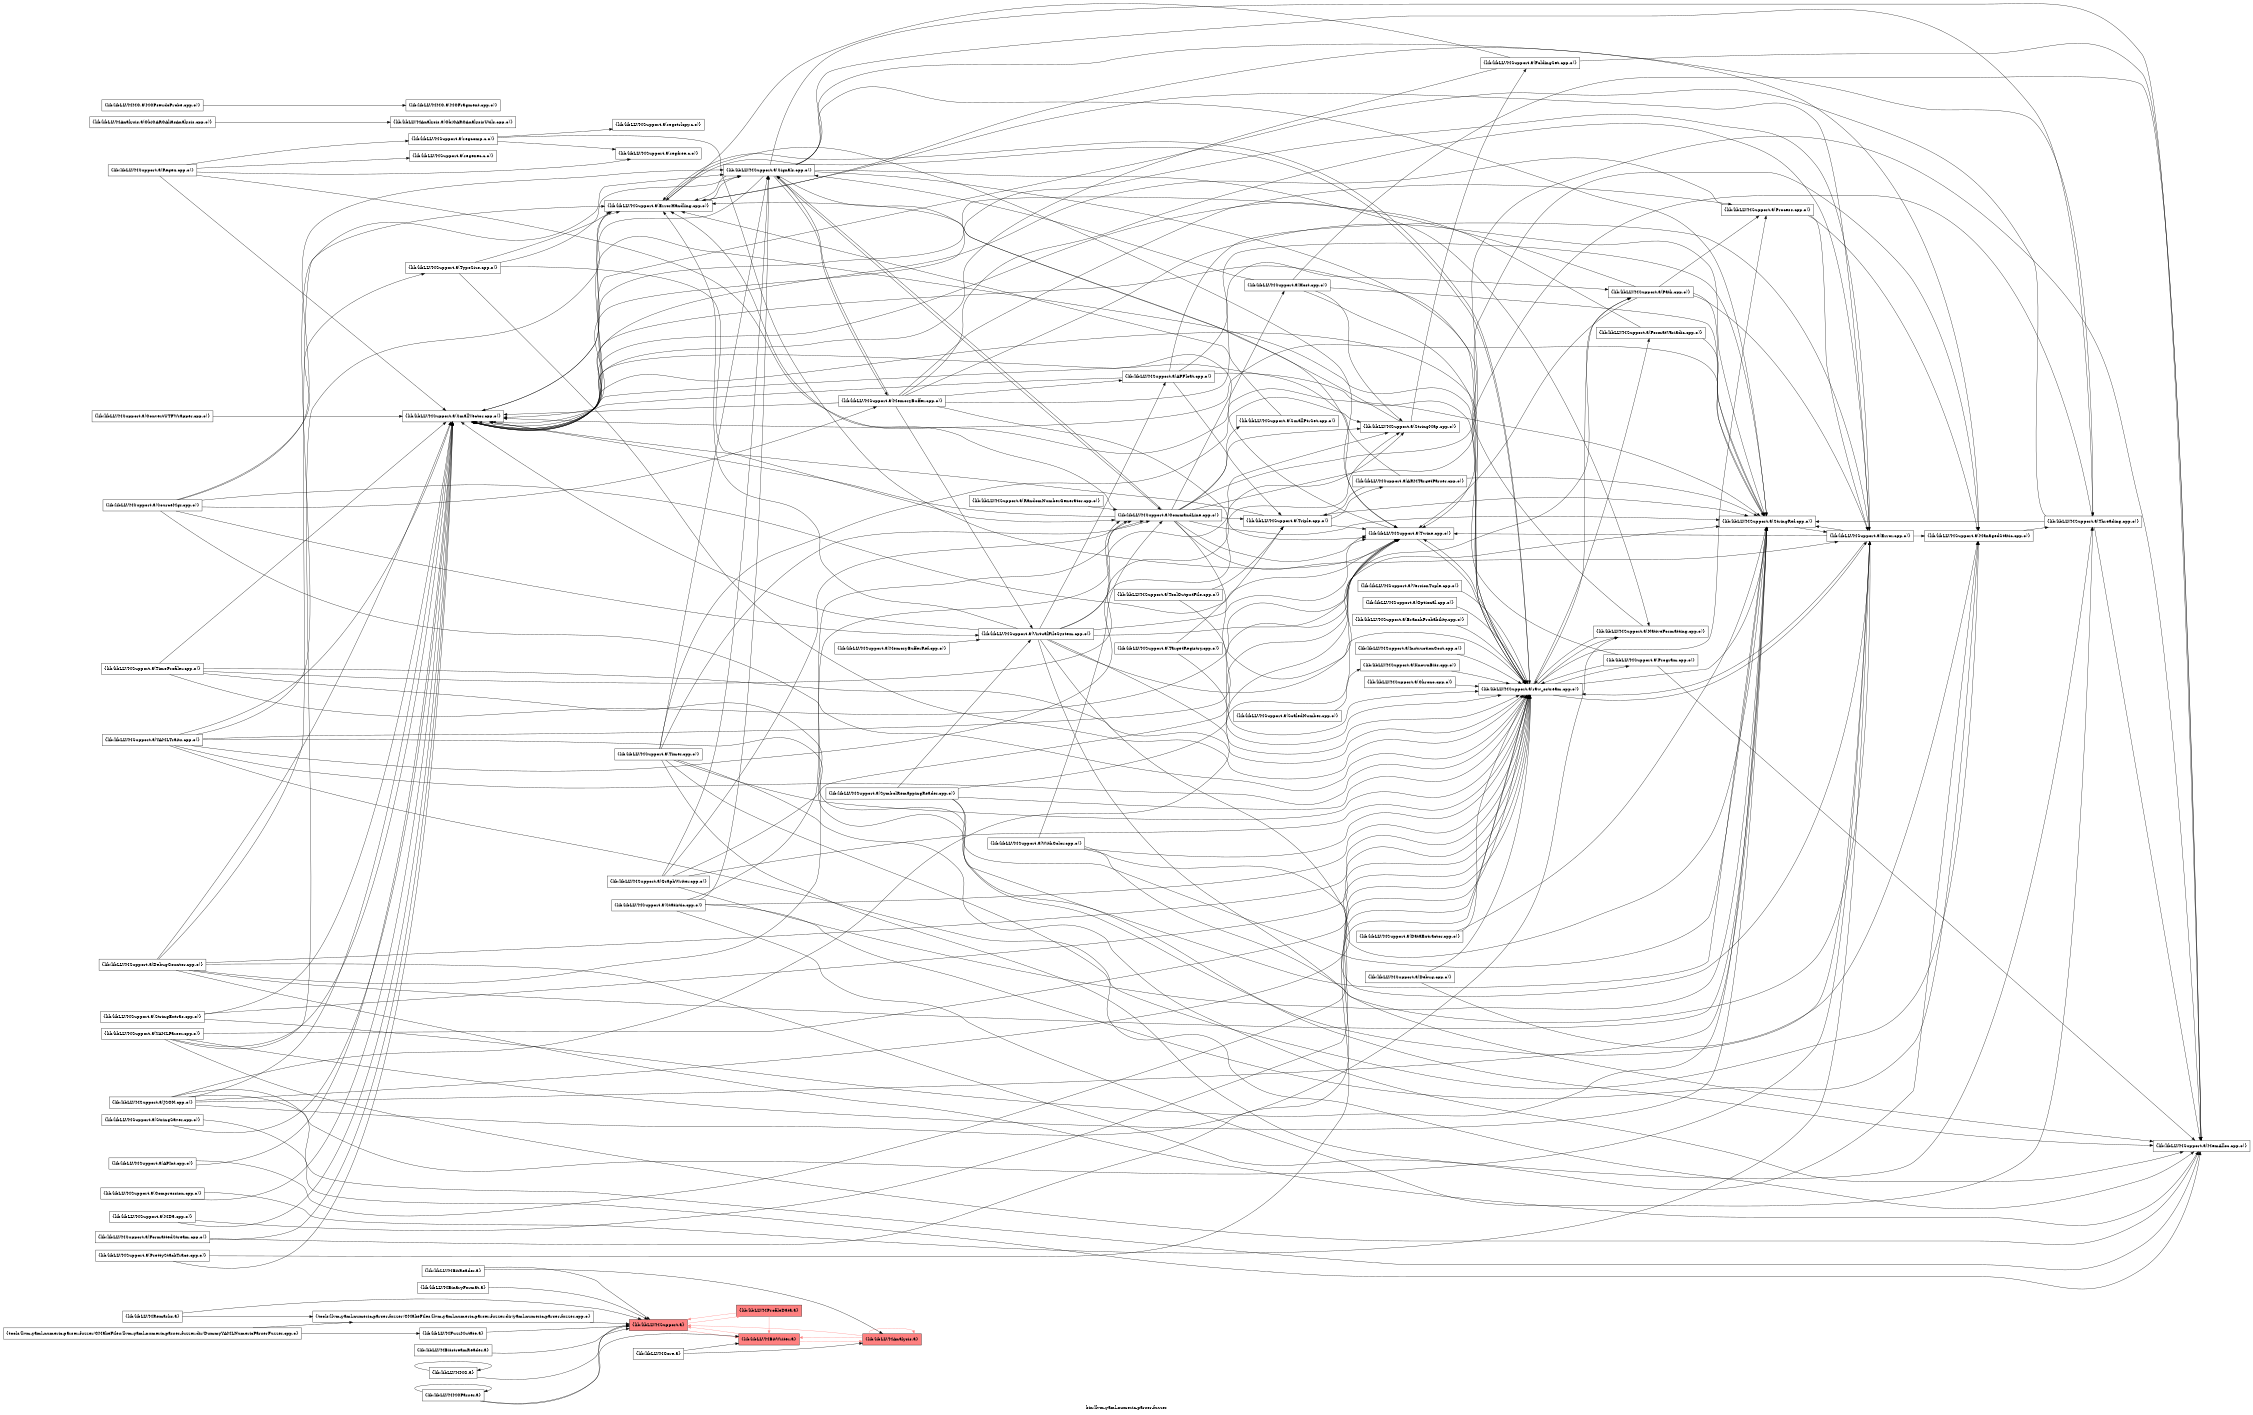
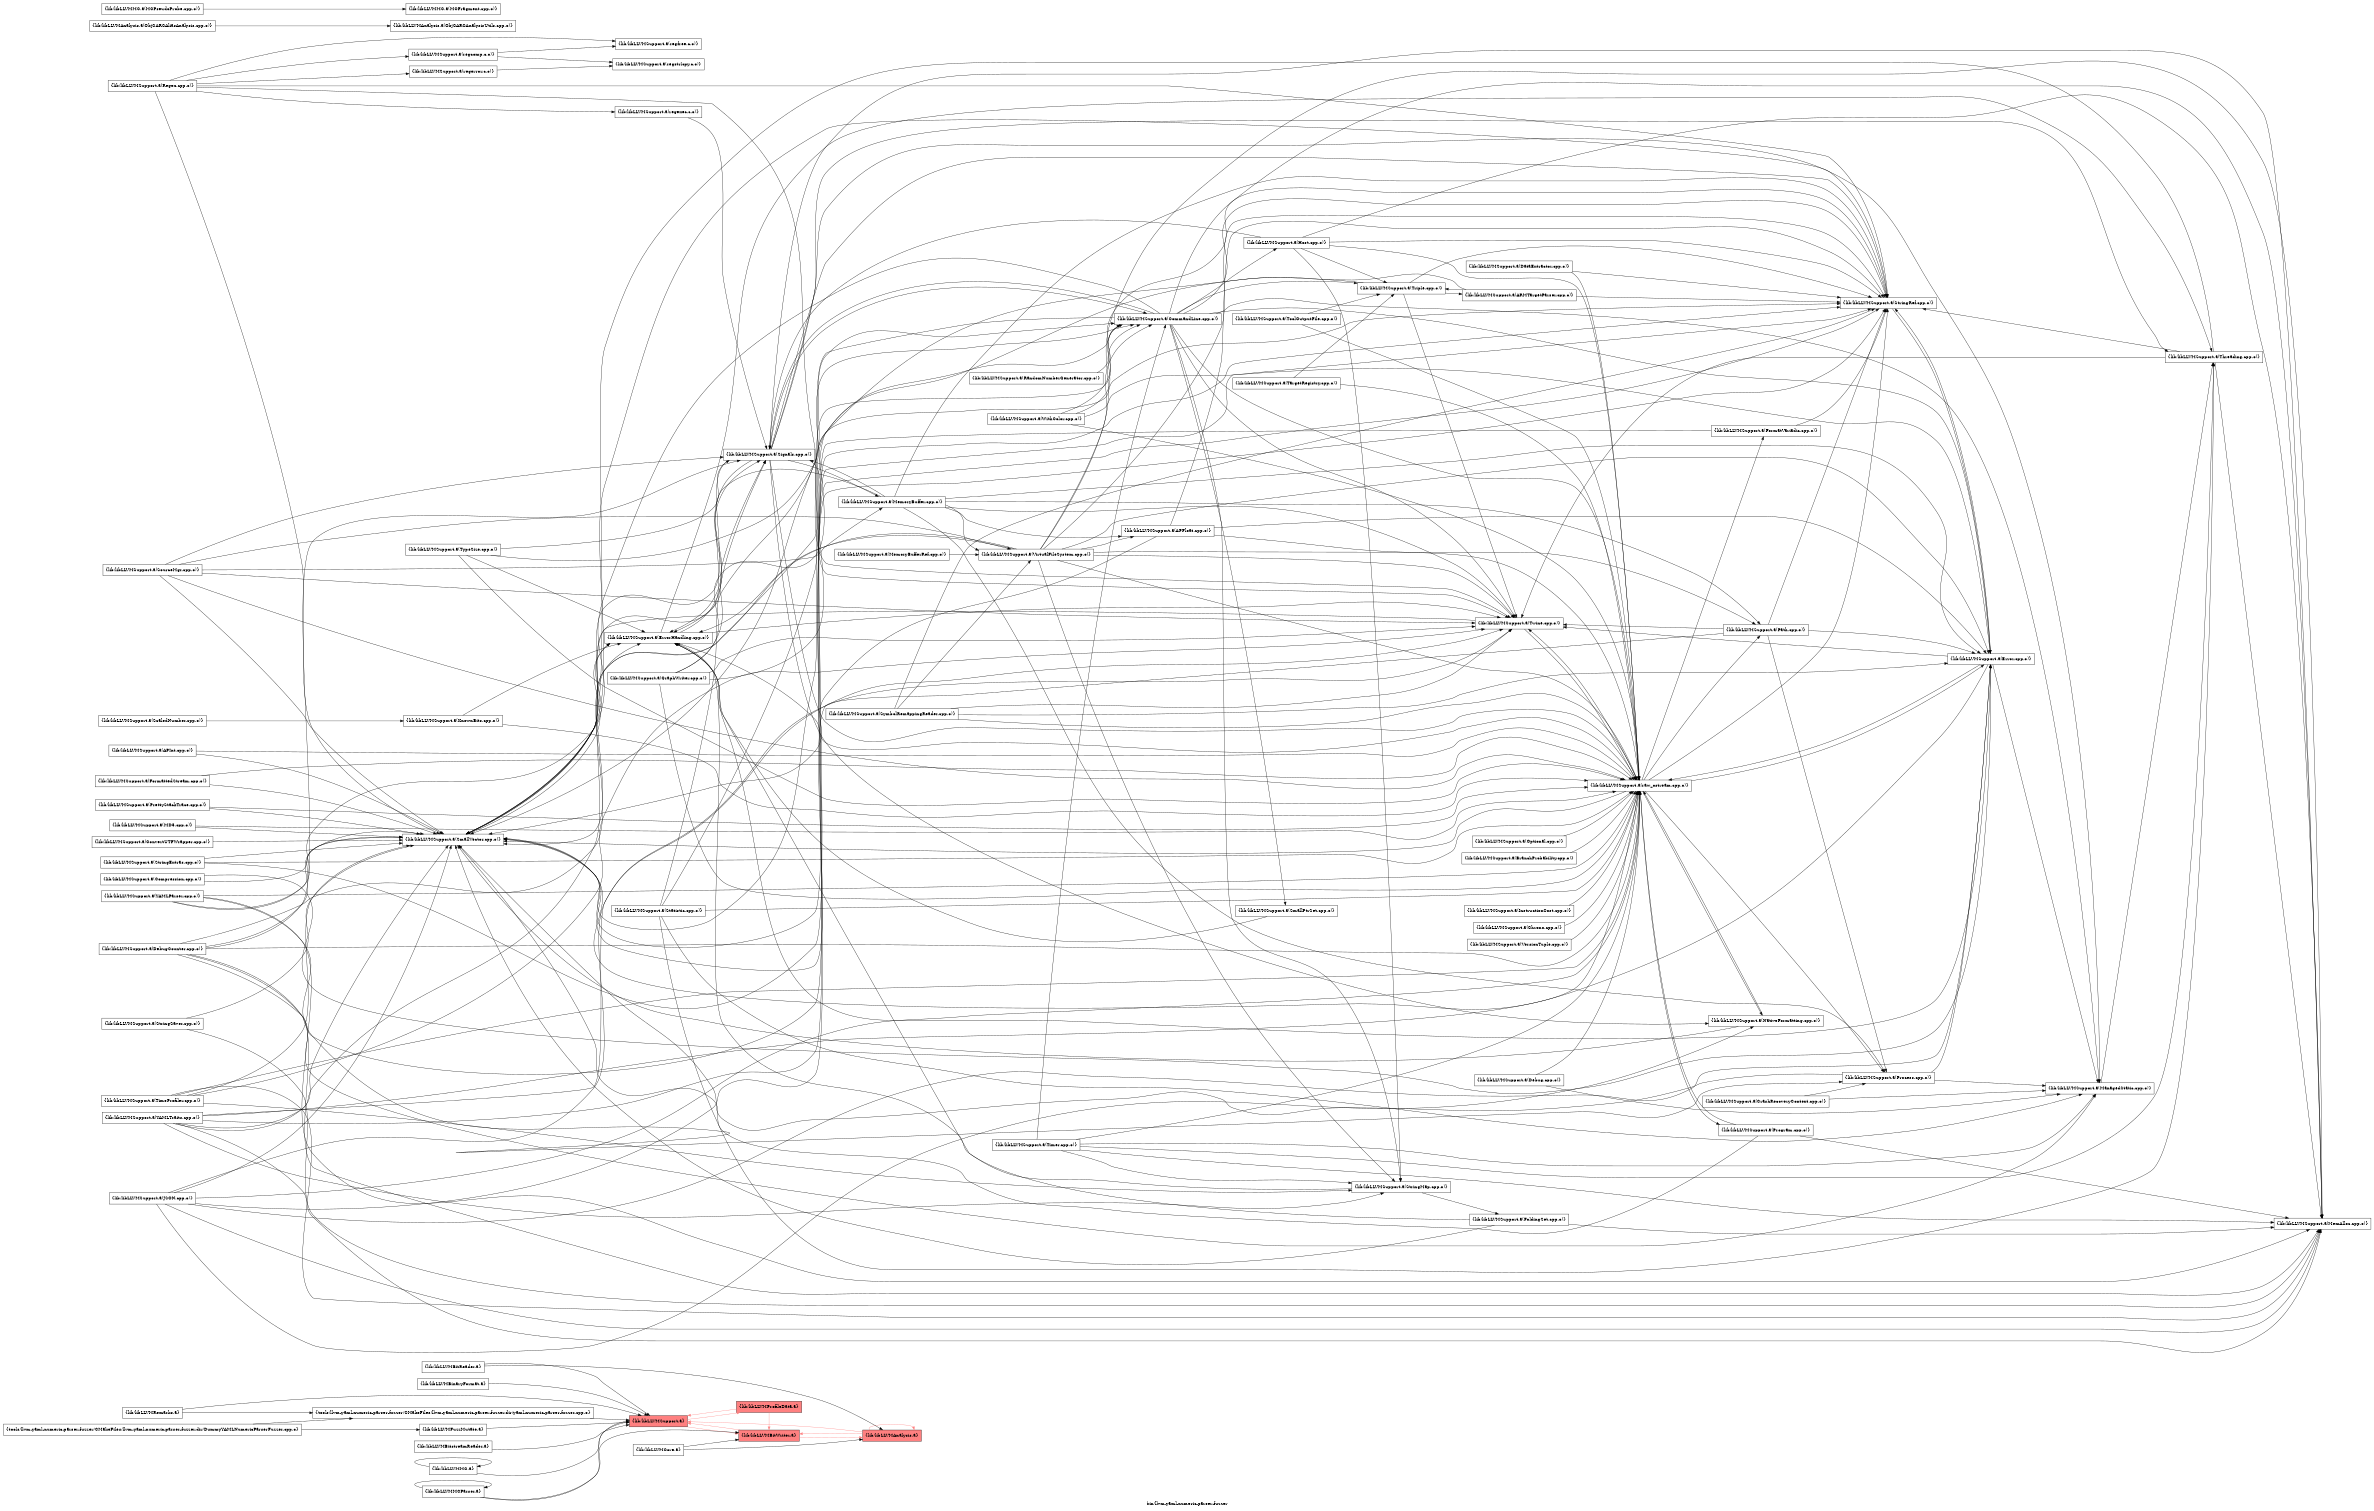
none -> (453, 72)
(1279, 159) -> (538, 675)
(307, 382) -> (298, 708)
(1224, 449) -> (1342, 265)
(863, 454) -> (809, 407)
(713, 464) -> (723, 277)
none -> (1766, 1102)
(1227, 1129) -> (699, 1144)
